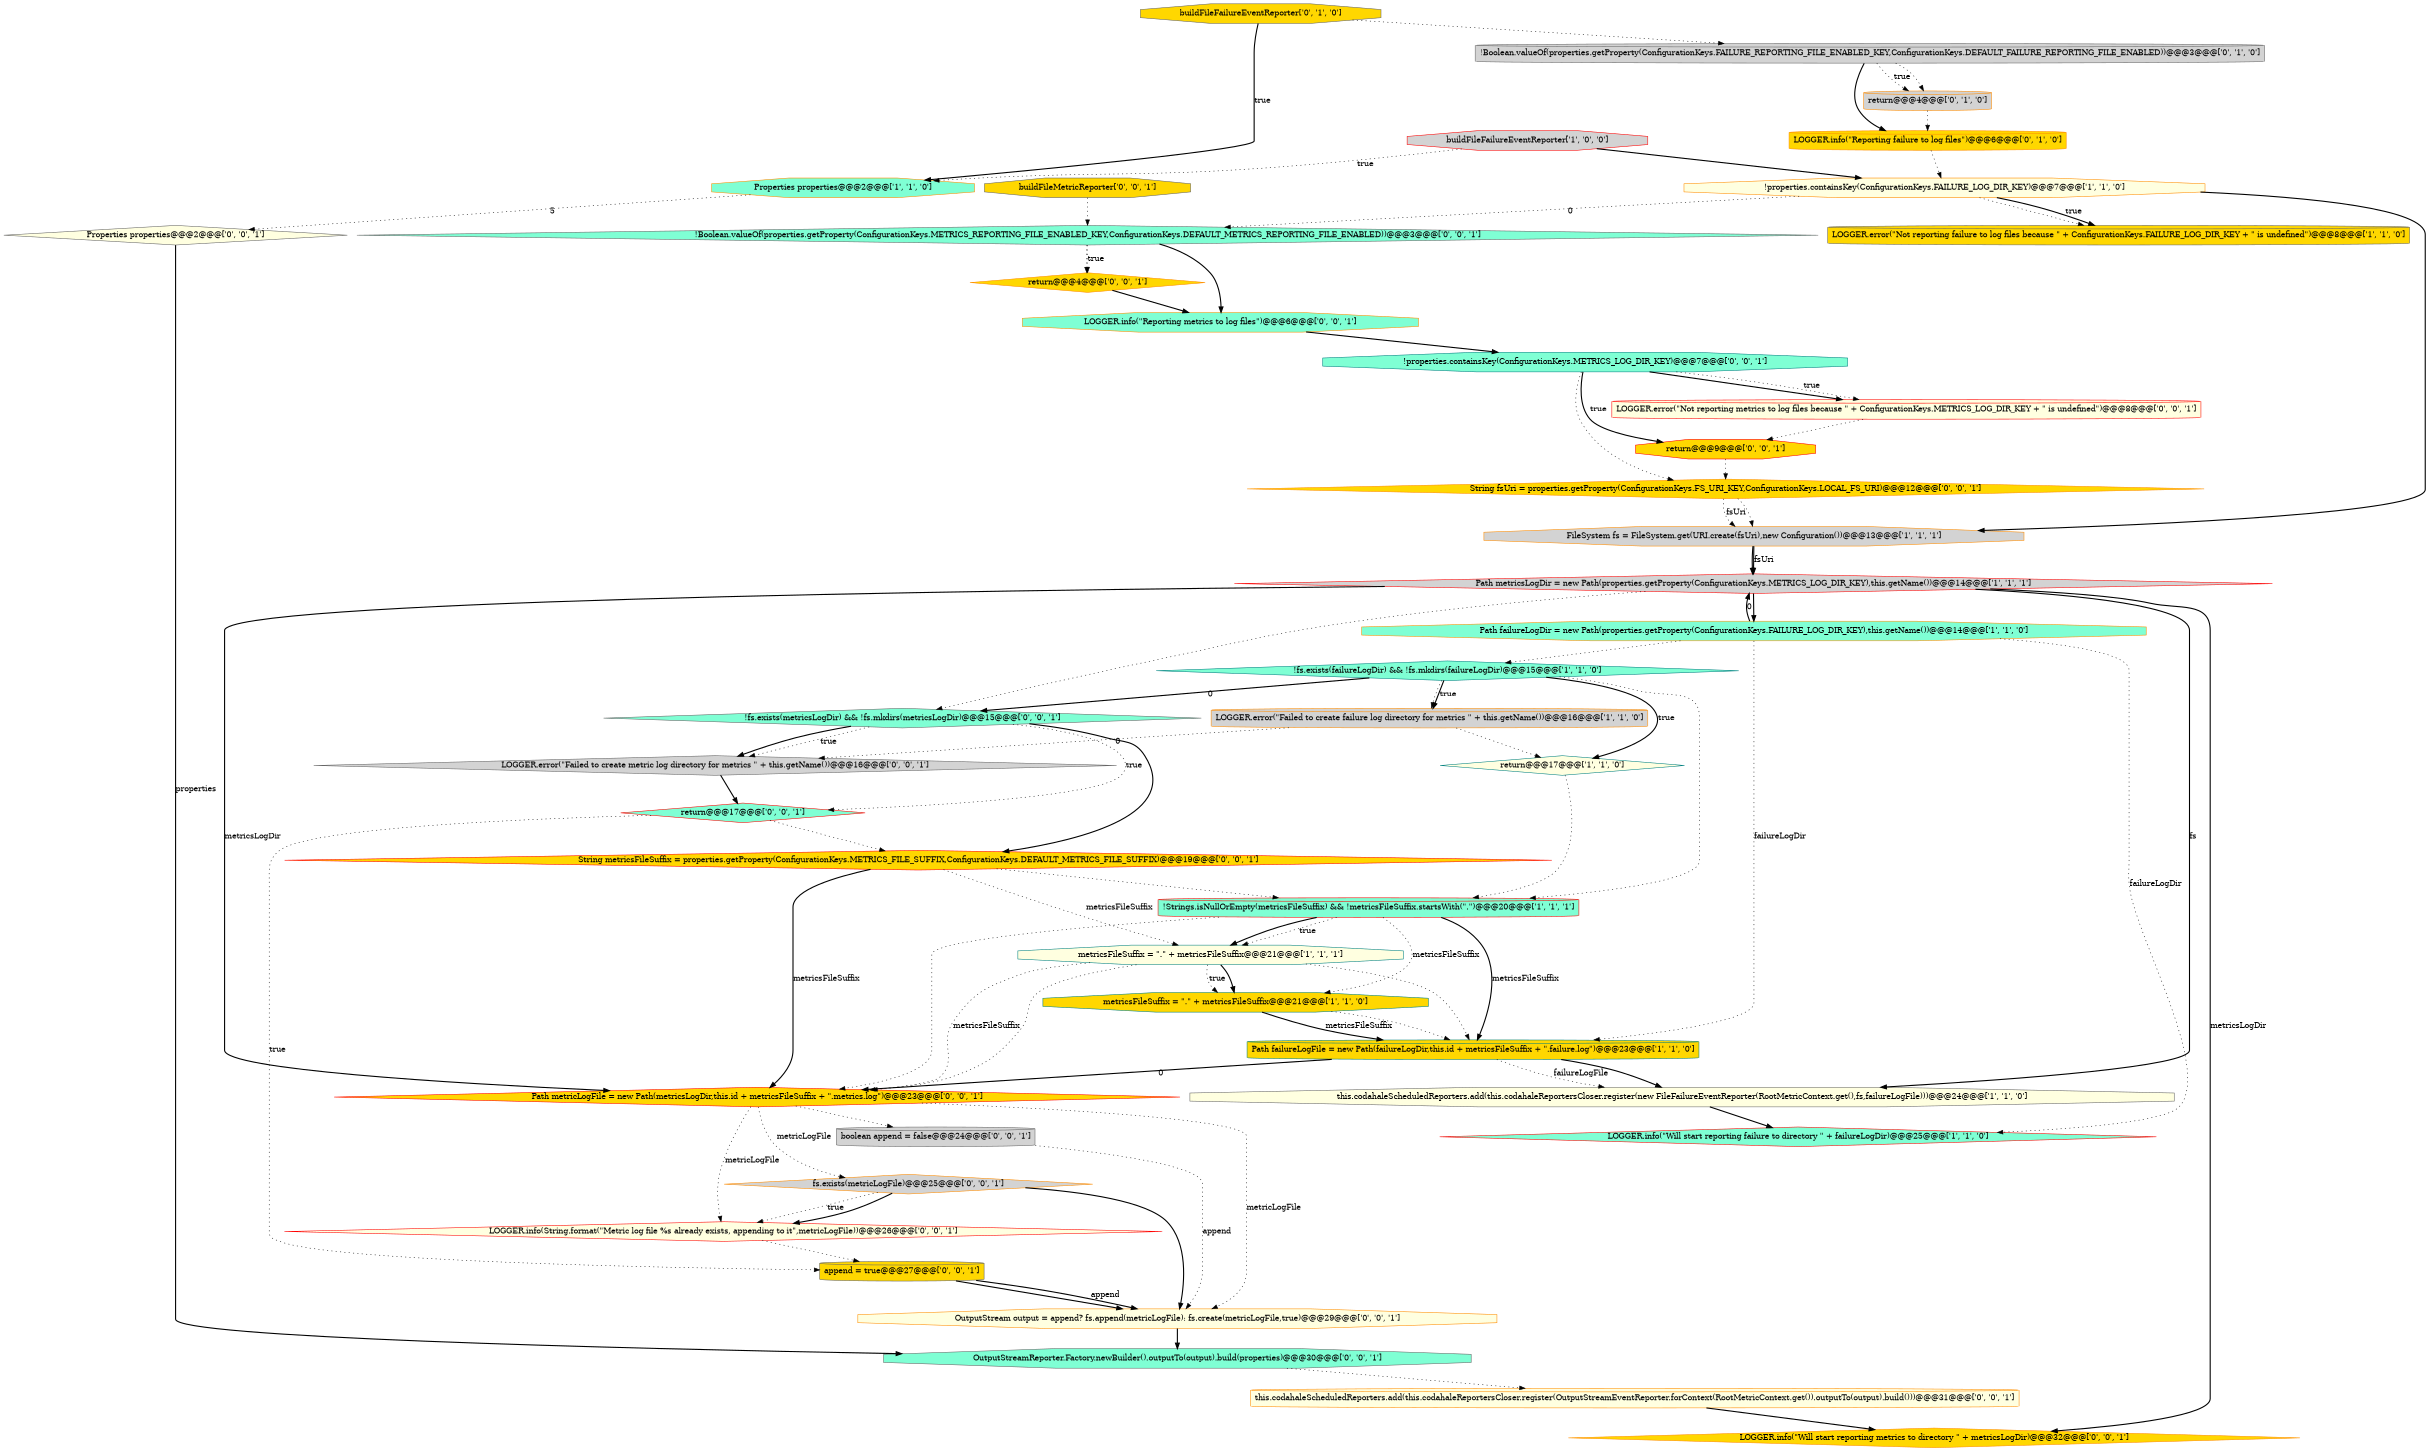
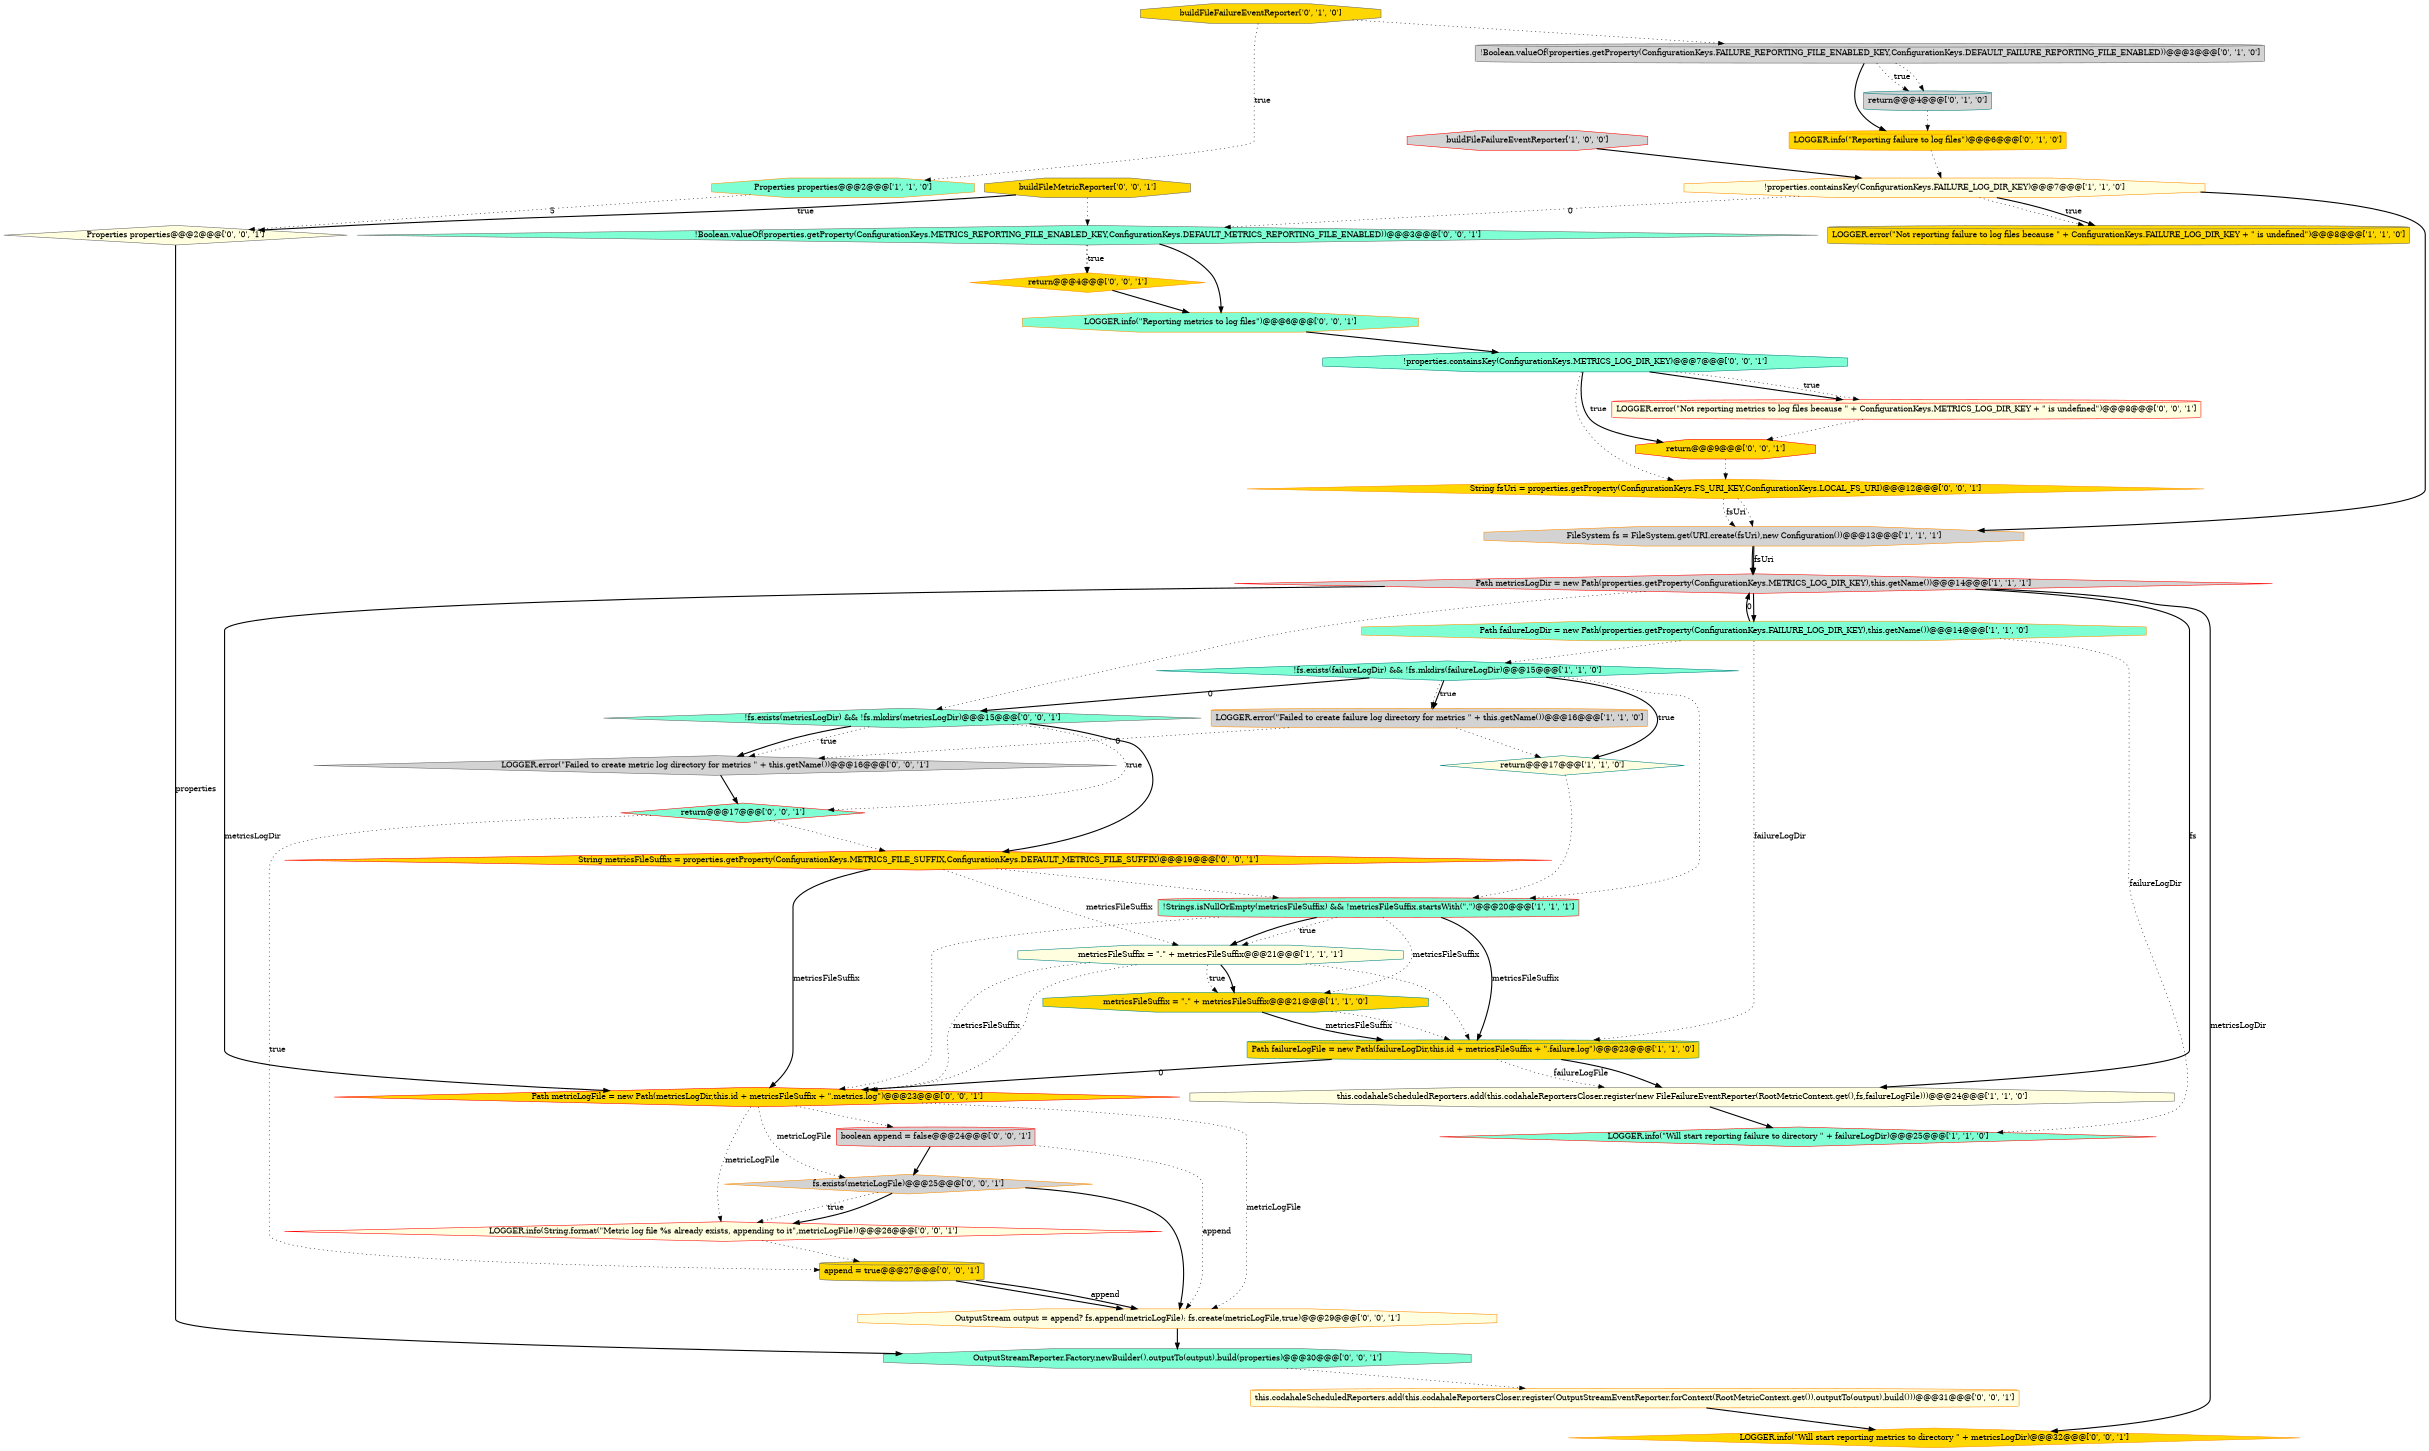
(1928, 101) -> (1928, 101)
(1152, 158) -> (1152, 158)
(1201, 172) -> none
none -> (640, 214)
(936, 1137) -> (936, 1137)
none -> (923, 1158)
